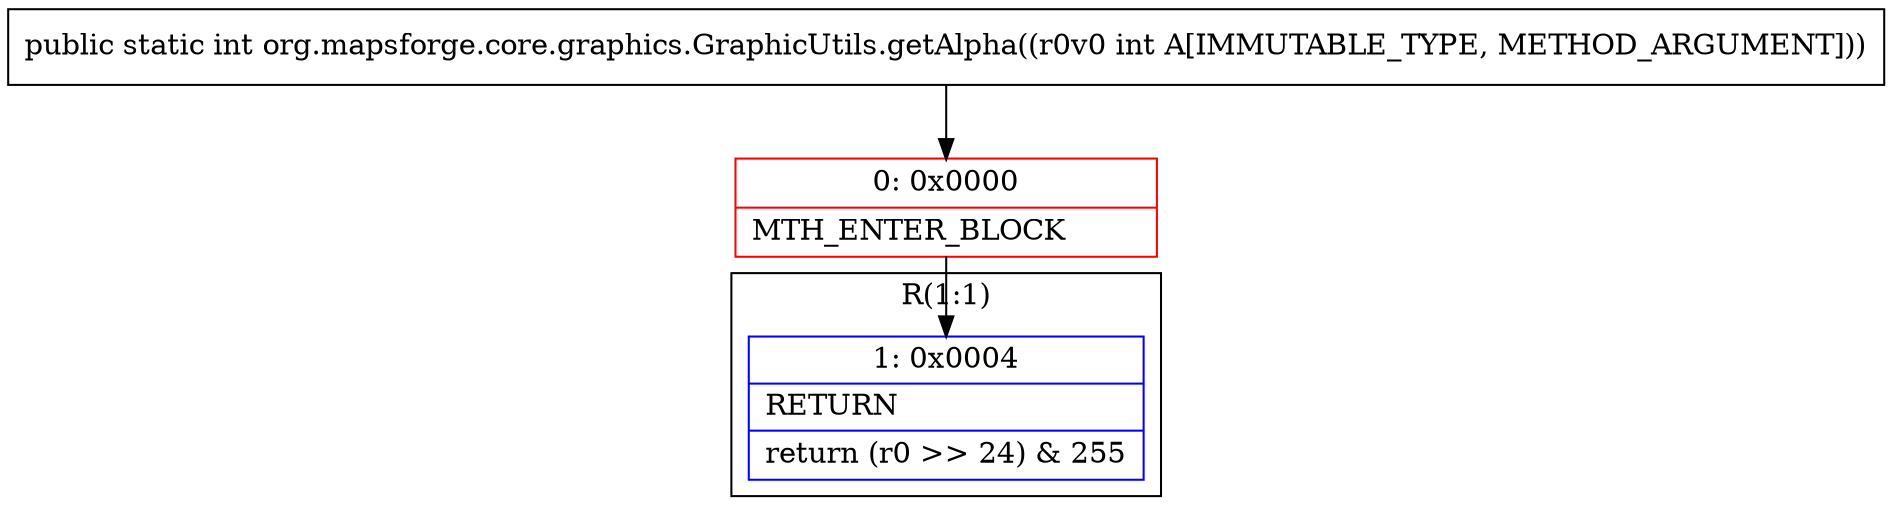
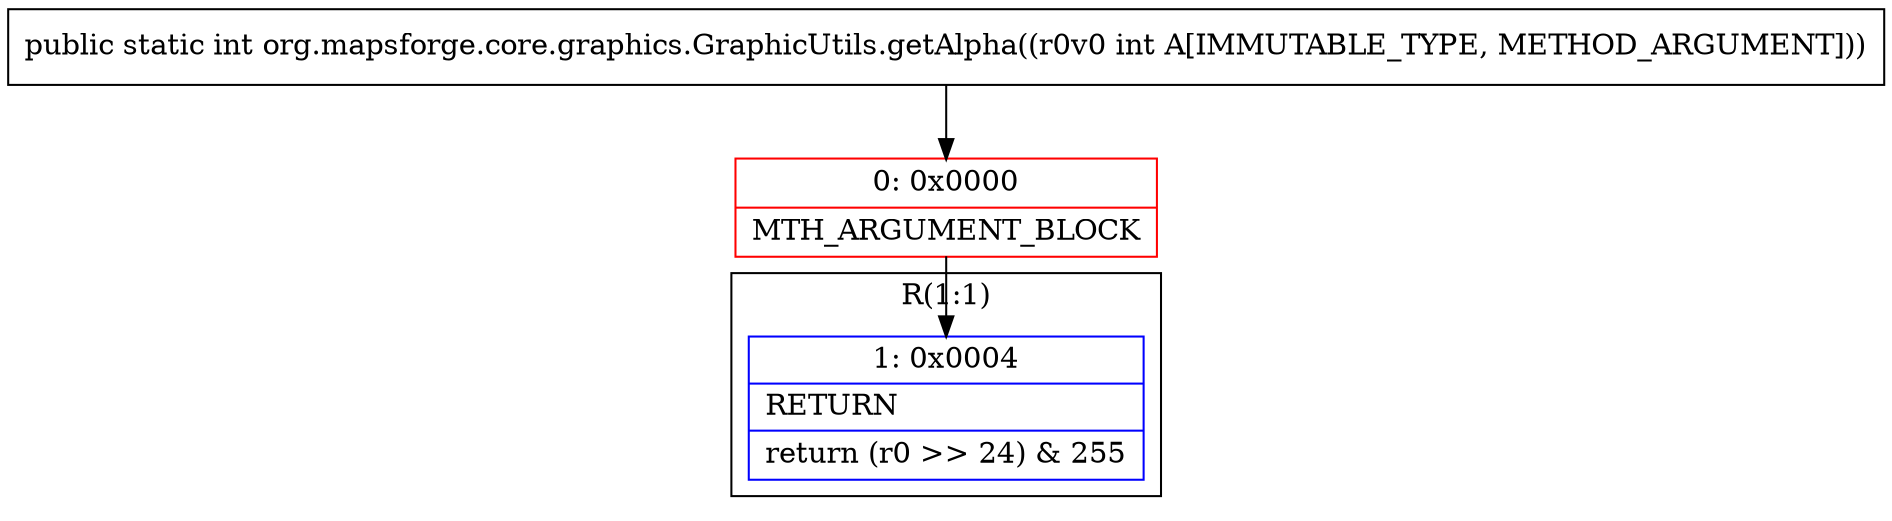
(909, 231) -> (946, 231)
